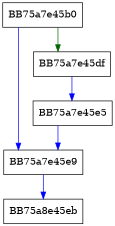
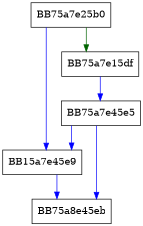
(43, 15) -> (71, 15)
(72, 64) -> (100, 64)
none -> (96, 159)
(43, 162) -> (42, 162)
